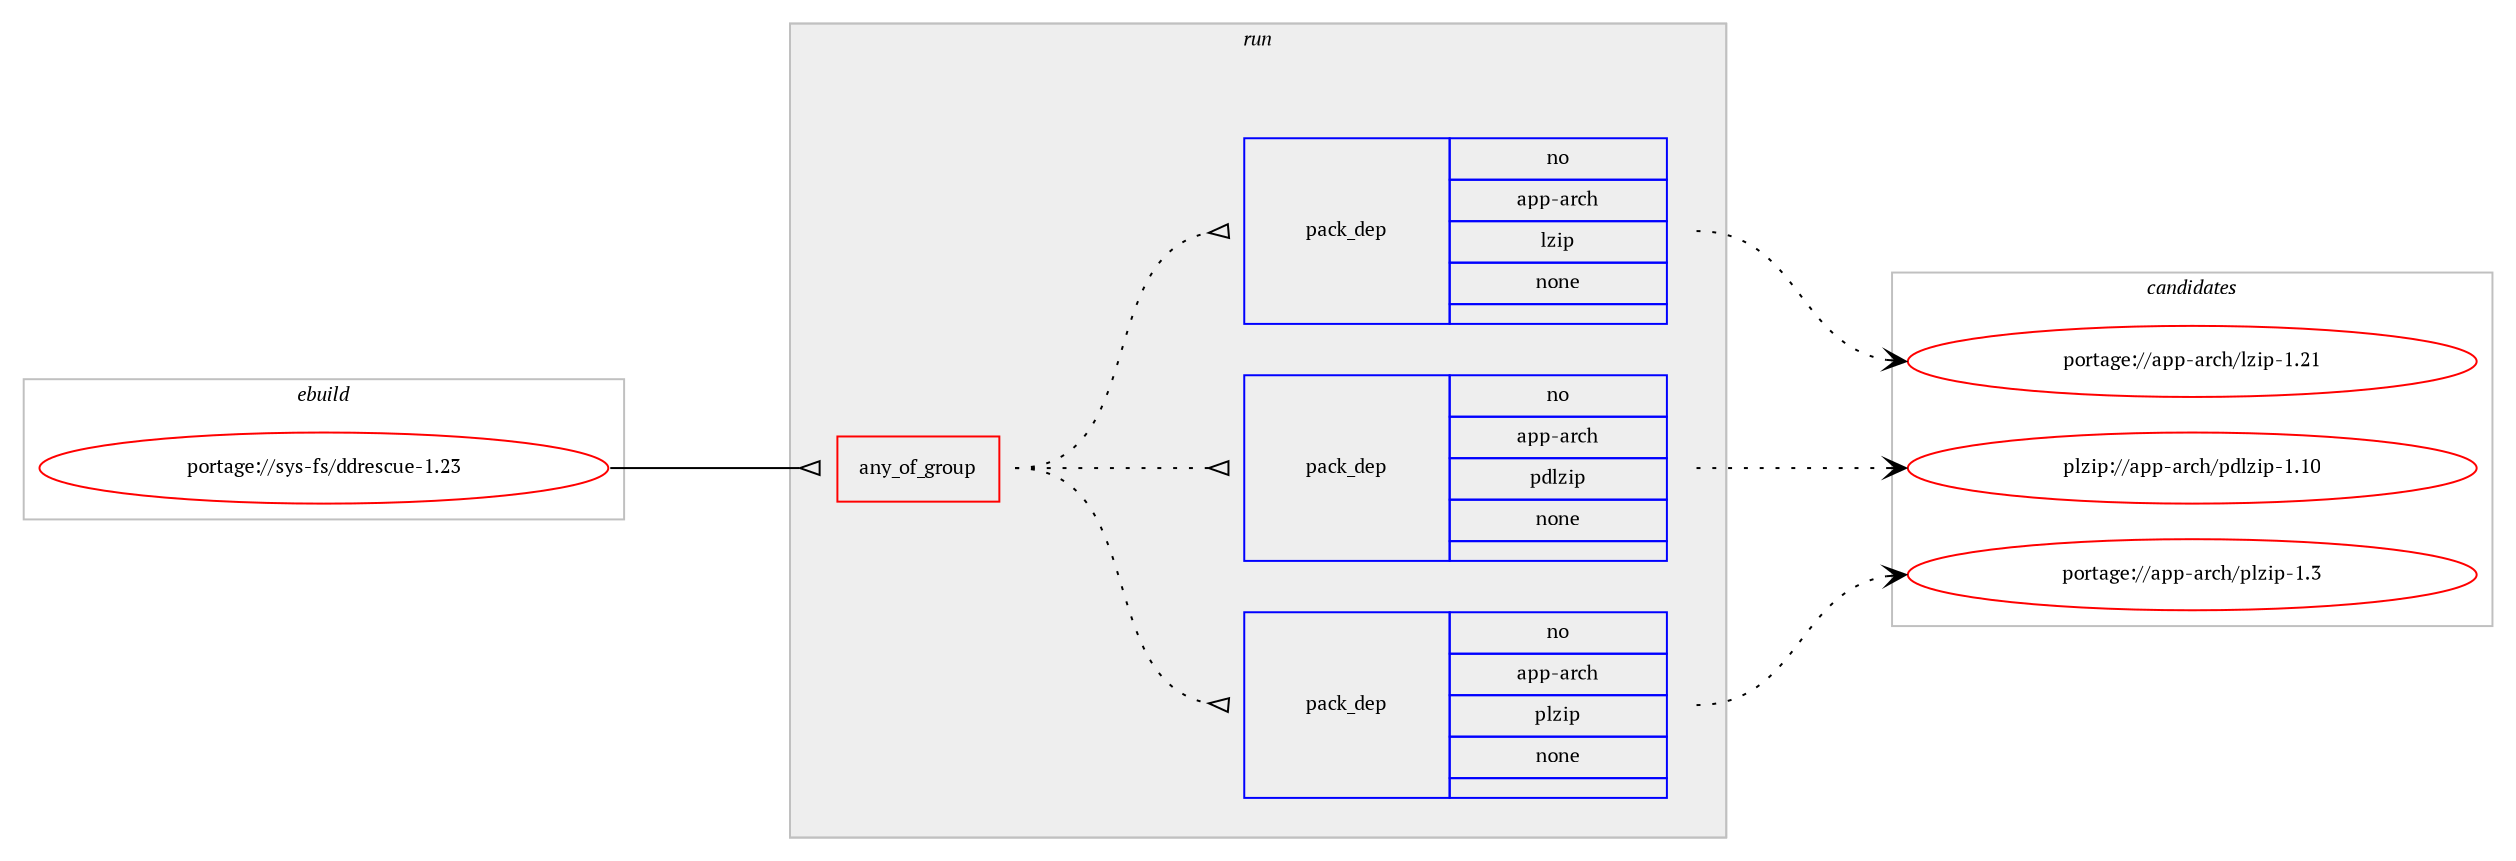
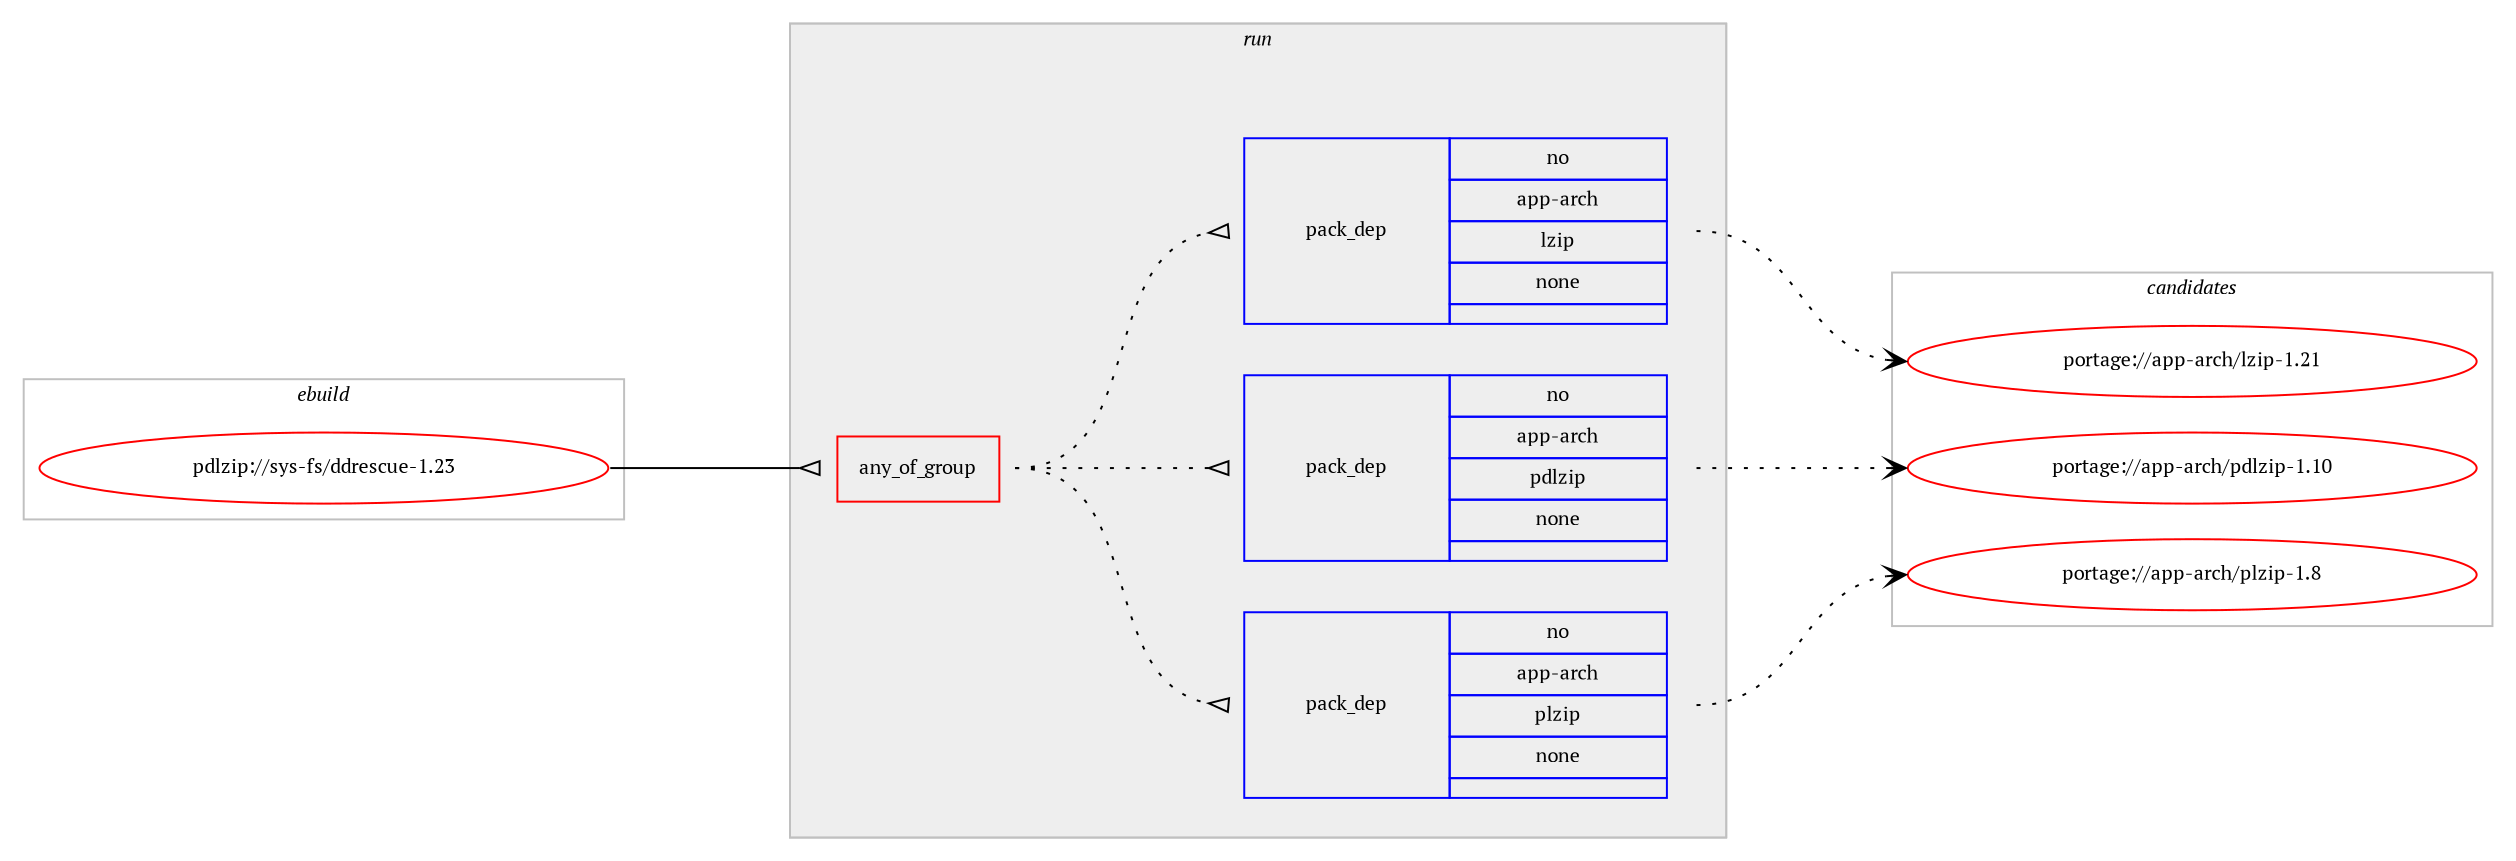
(324, 468) -> (324, 468)
(2192, 468) -> (2192, 468)
(2192, 575) -> (2192, 575)
